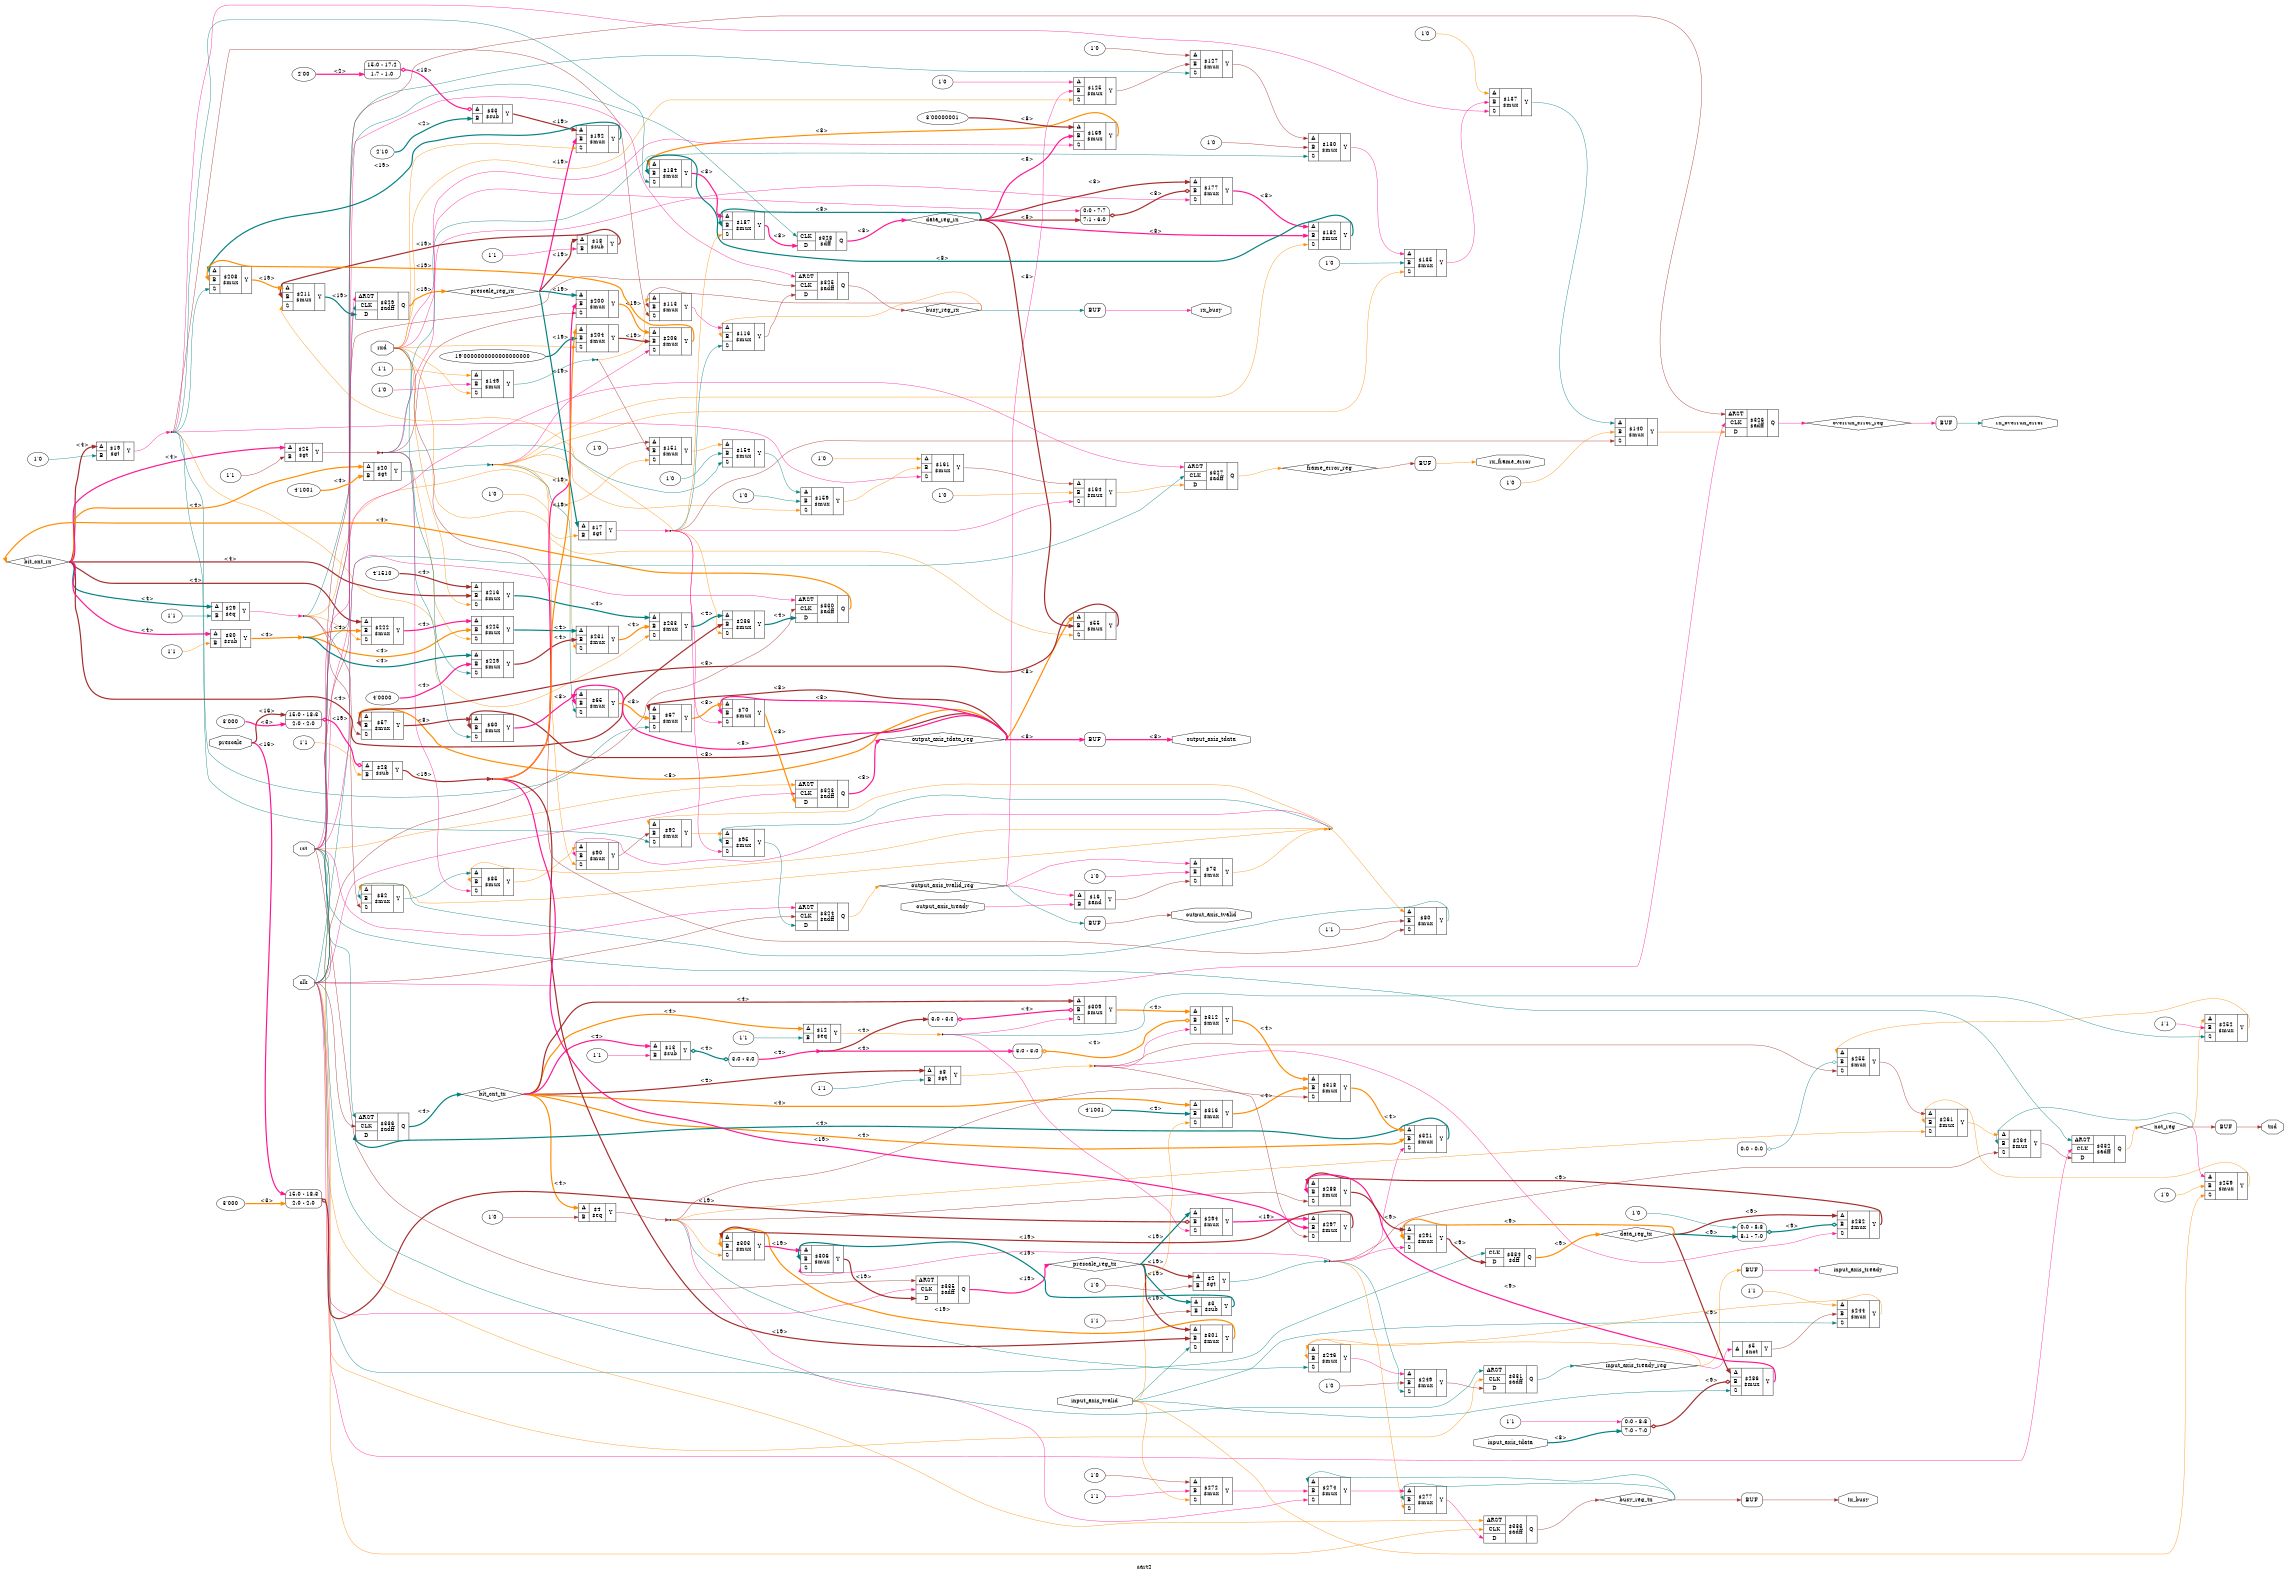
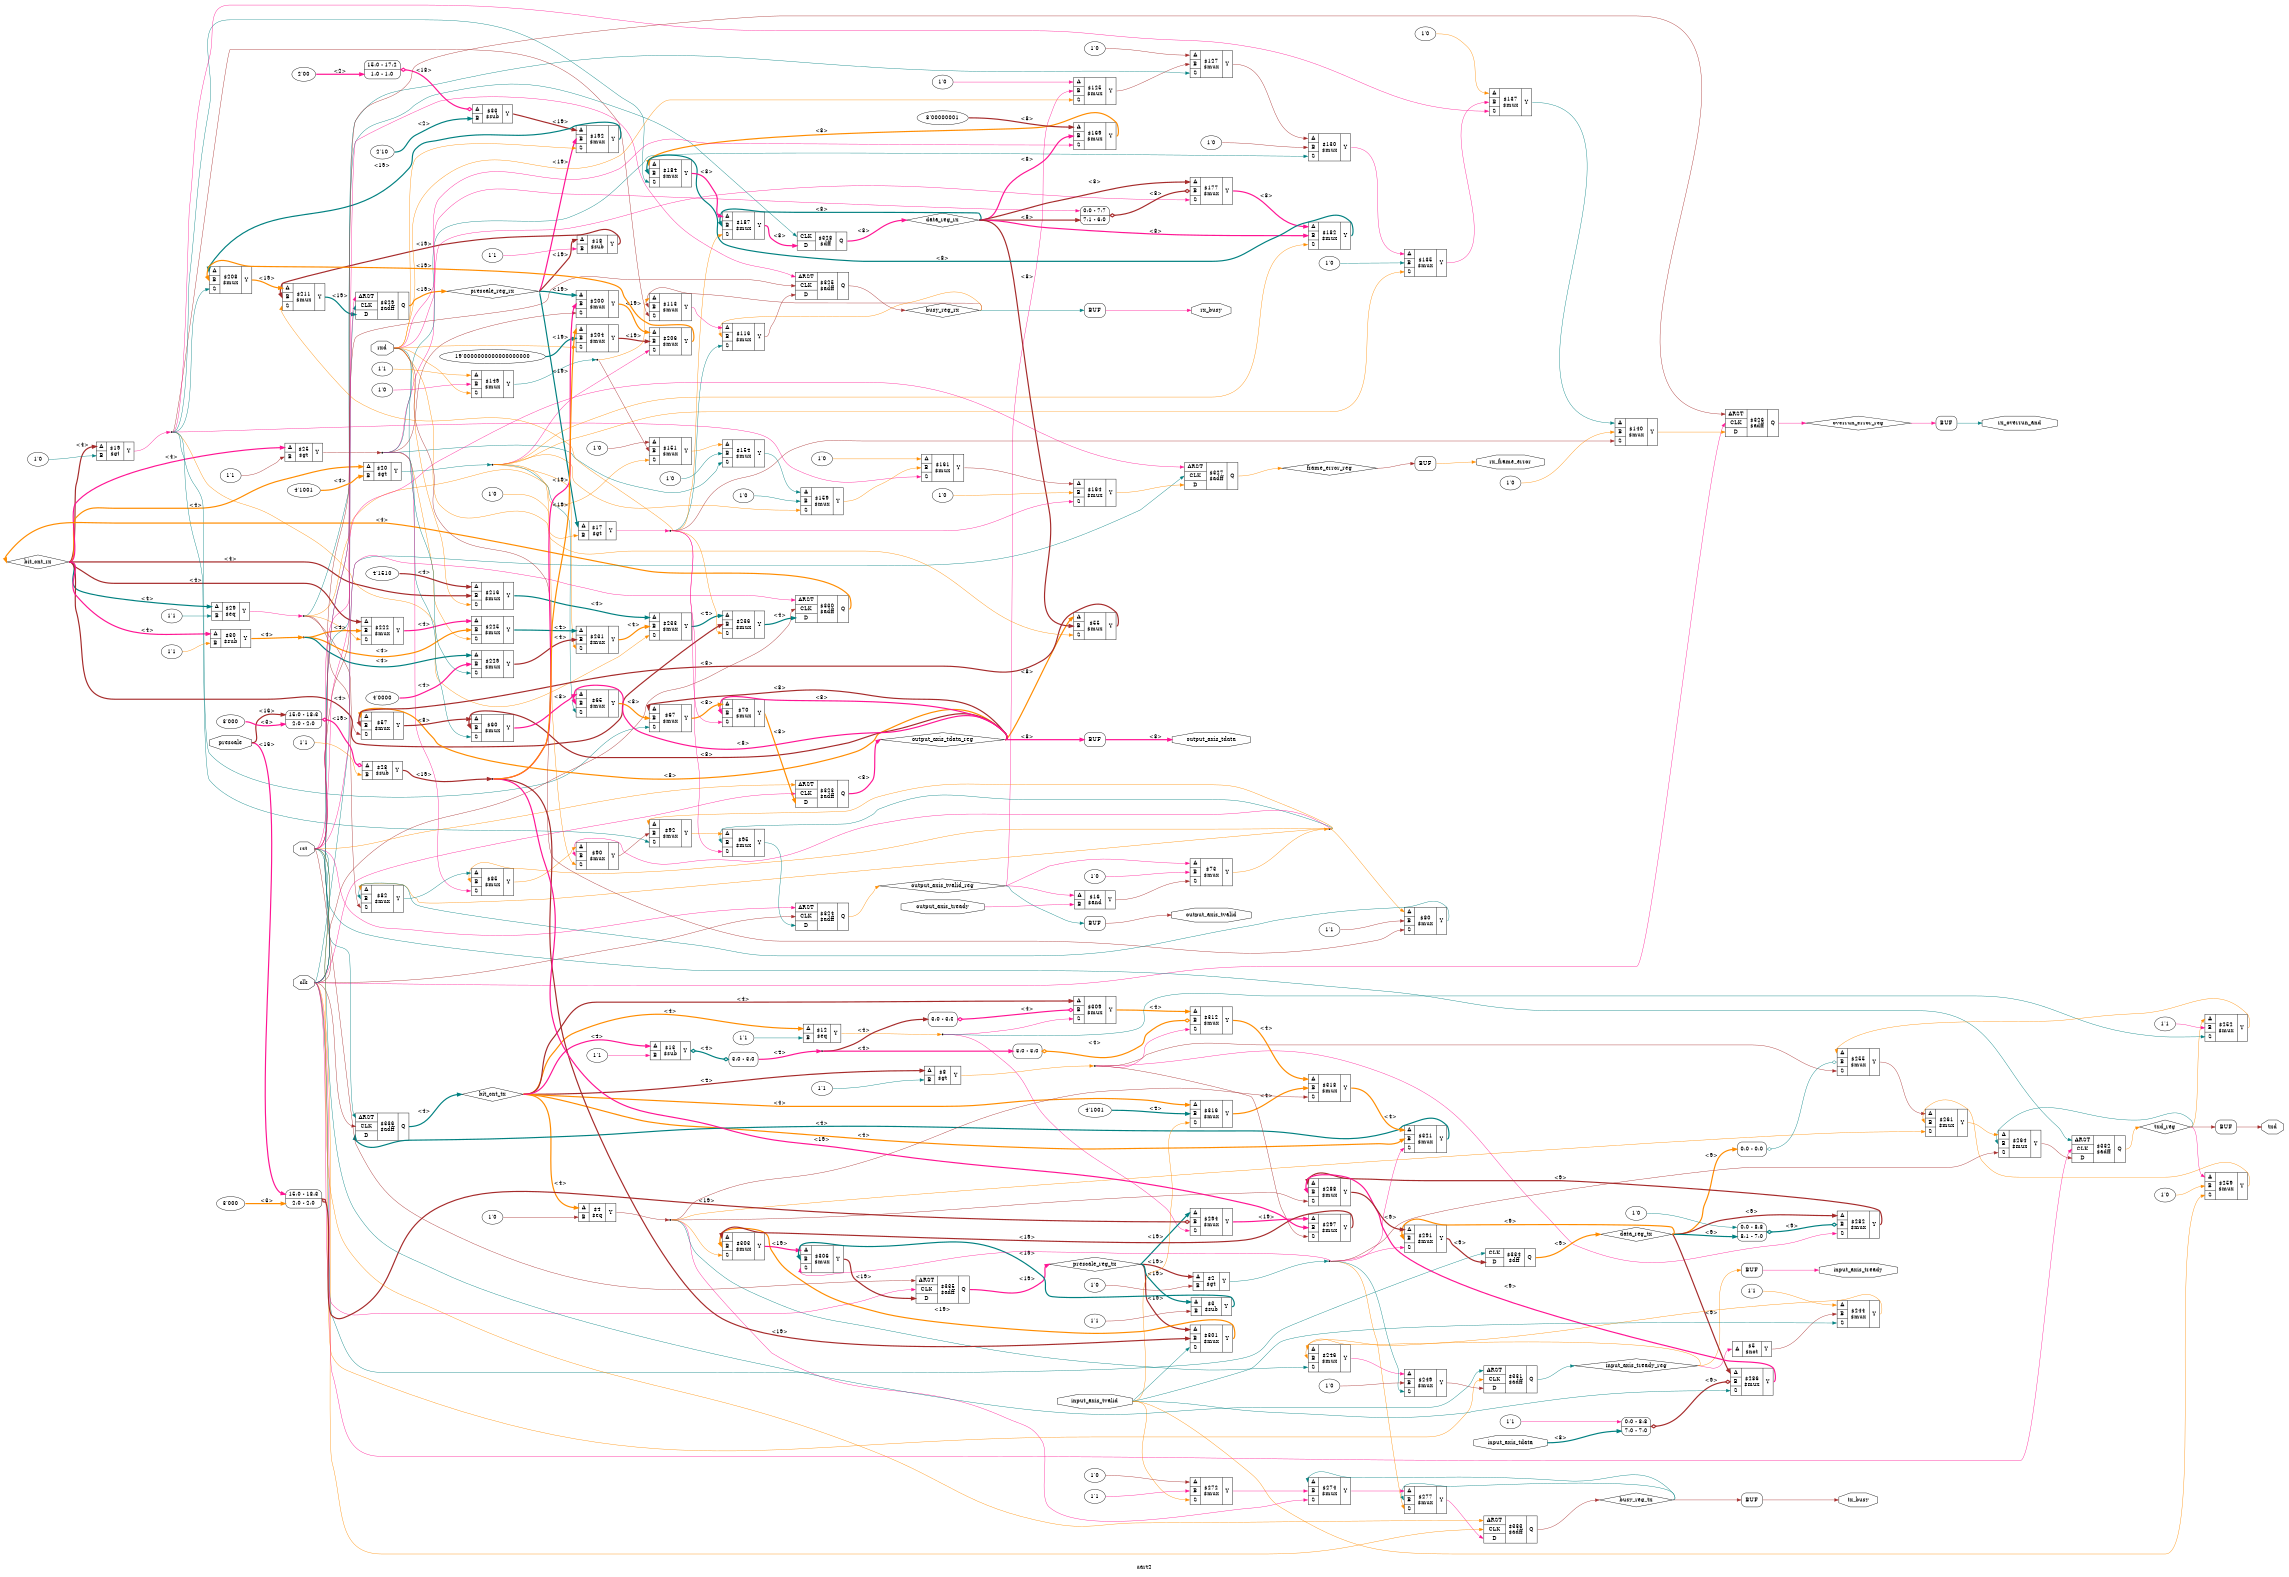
(382, 74) -> (382, 74)
(2020, 423) -> (2020, 423)
(2165, 1127) -> (2165, 1127)
none -> (1707, 1197)
